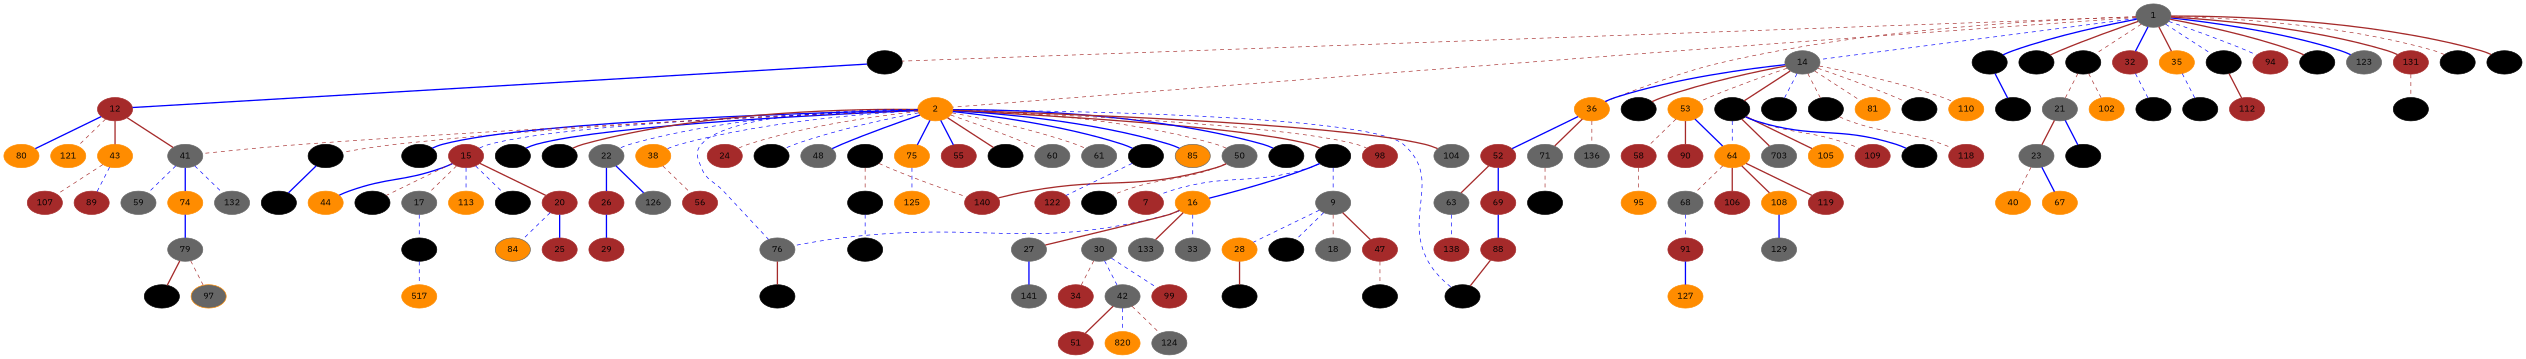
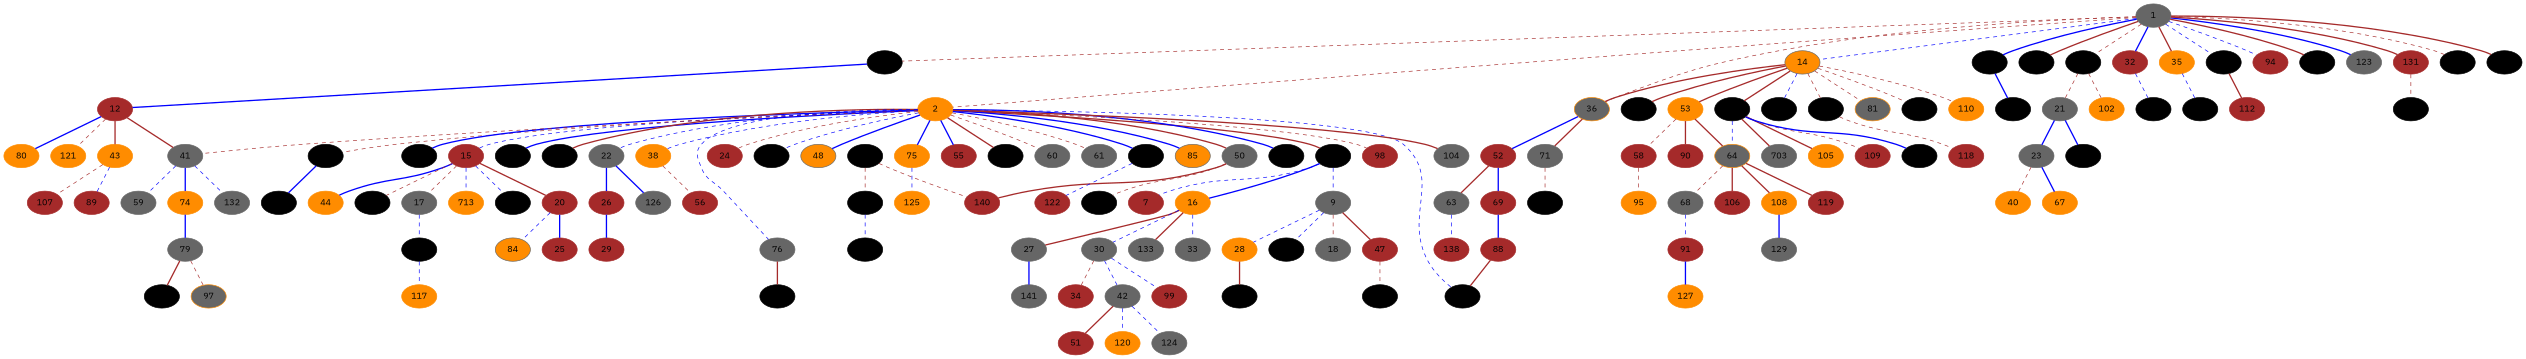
(1802, 62) -> (1802, 62)
(1694, 78) -> (1694, 78)
(1743, 84) -> (1743, 84)
(1592, 109) -> (1592, 109)
(1873, 109) -> (1873, 109)
(1132, 126) -> (1132, 126)
(1709, 133) -> (1709, 133)
(2048, 133) -> (2048, 133)
(818, 156) -> (818, 156)
(1592, 156) -> none
(1732, 156) -> (1732, 156)
(466, 203) -> (466, 203)
(988, 233) -> (1146, 226)
(419, 296) -> (419, 296)
(1146, 320) -> (1146, 320)
(1123, 343) -> (1123, 343)
